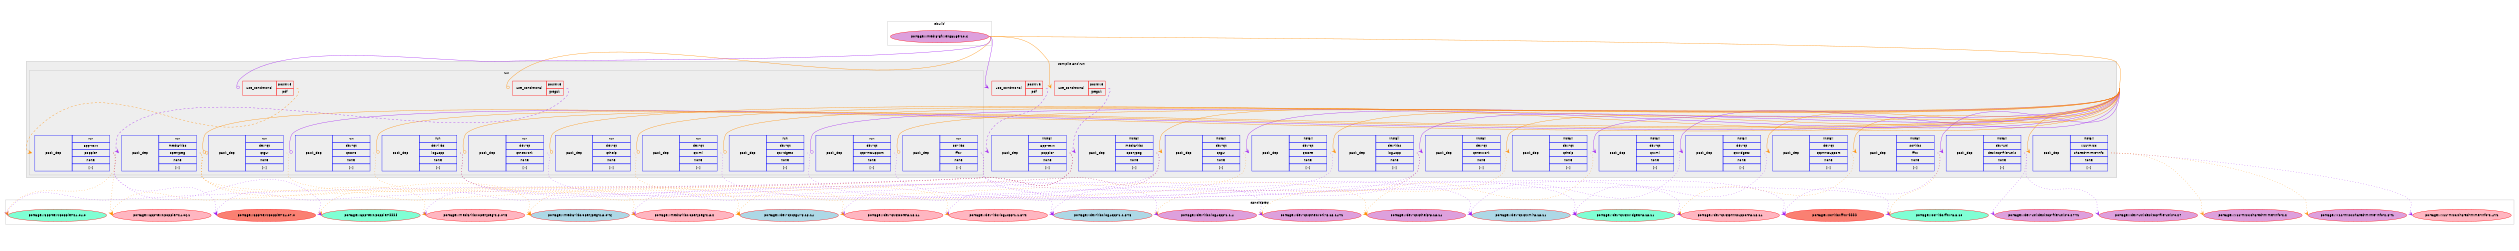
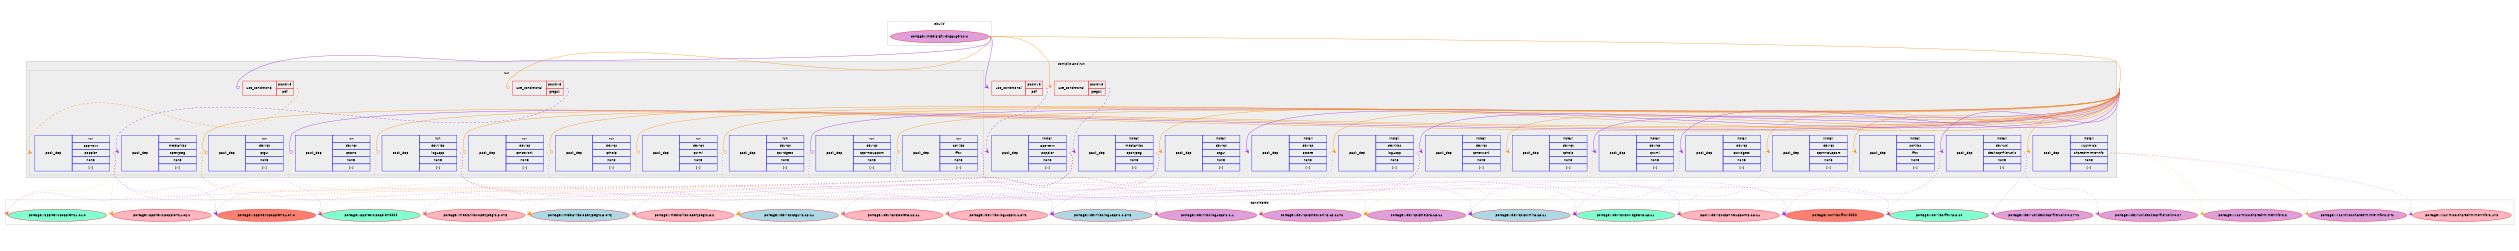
(1730, 215) -> (1730, 215)
